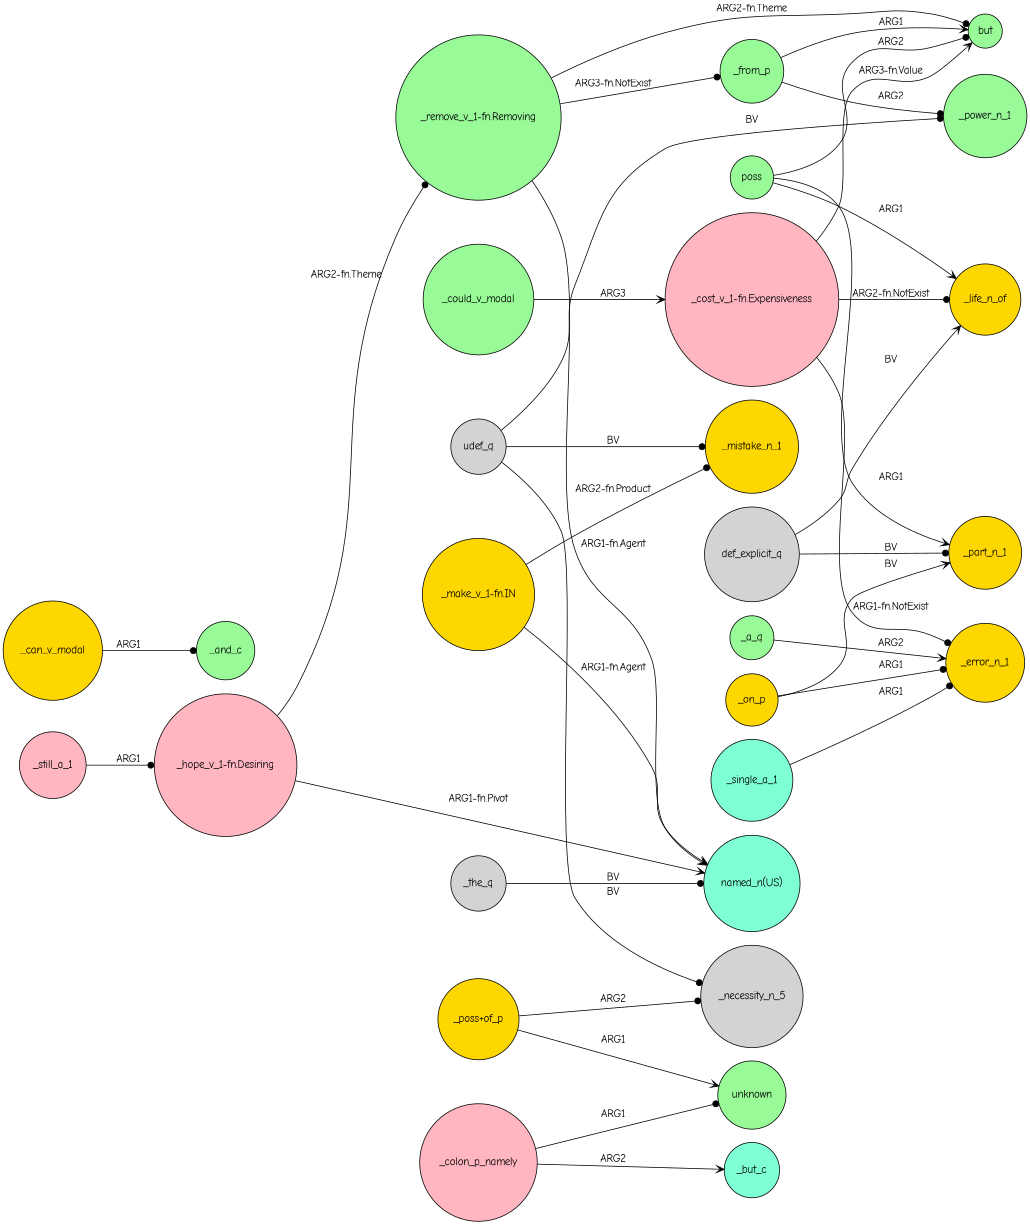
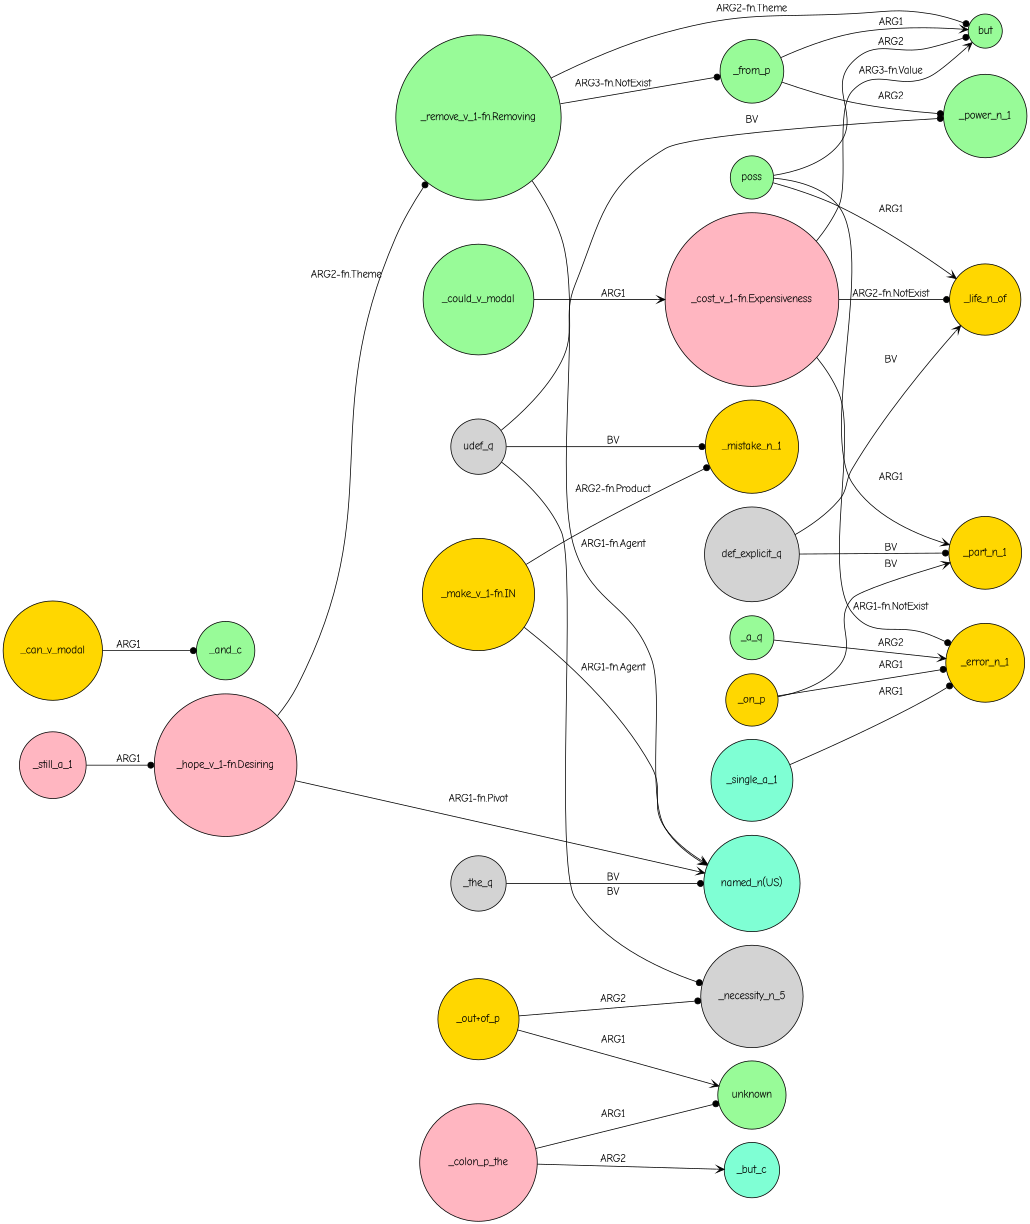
(613, 294) -> (613, 294)
(478, 1019) -> (478, 1019)
(478, 1163) -> (478, 1163)
